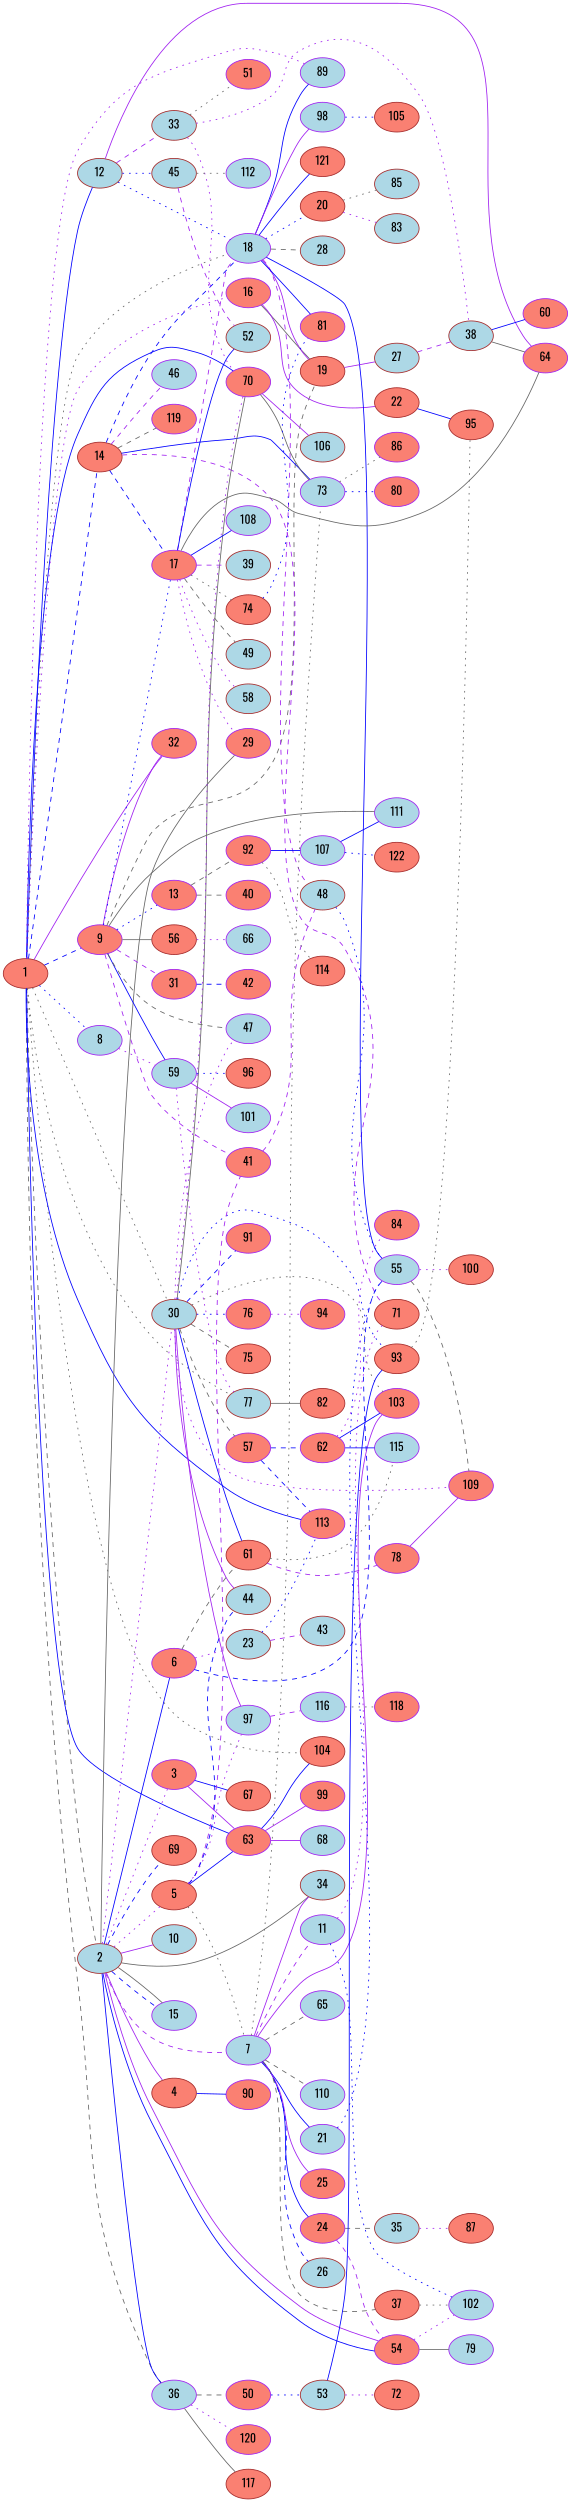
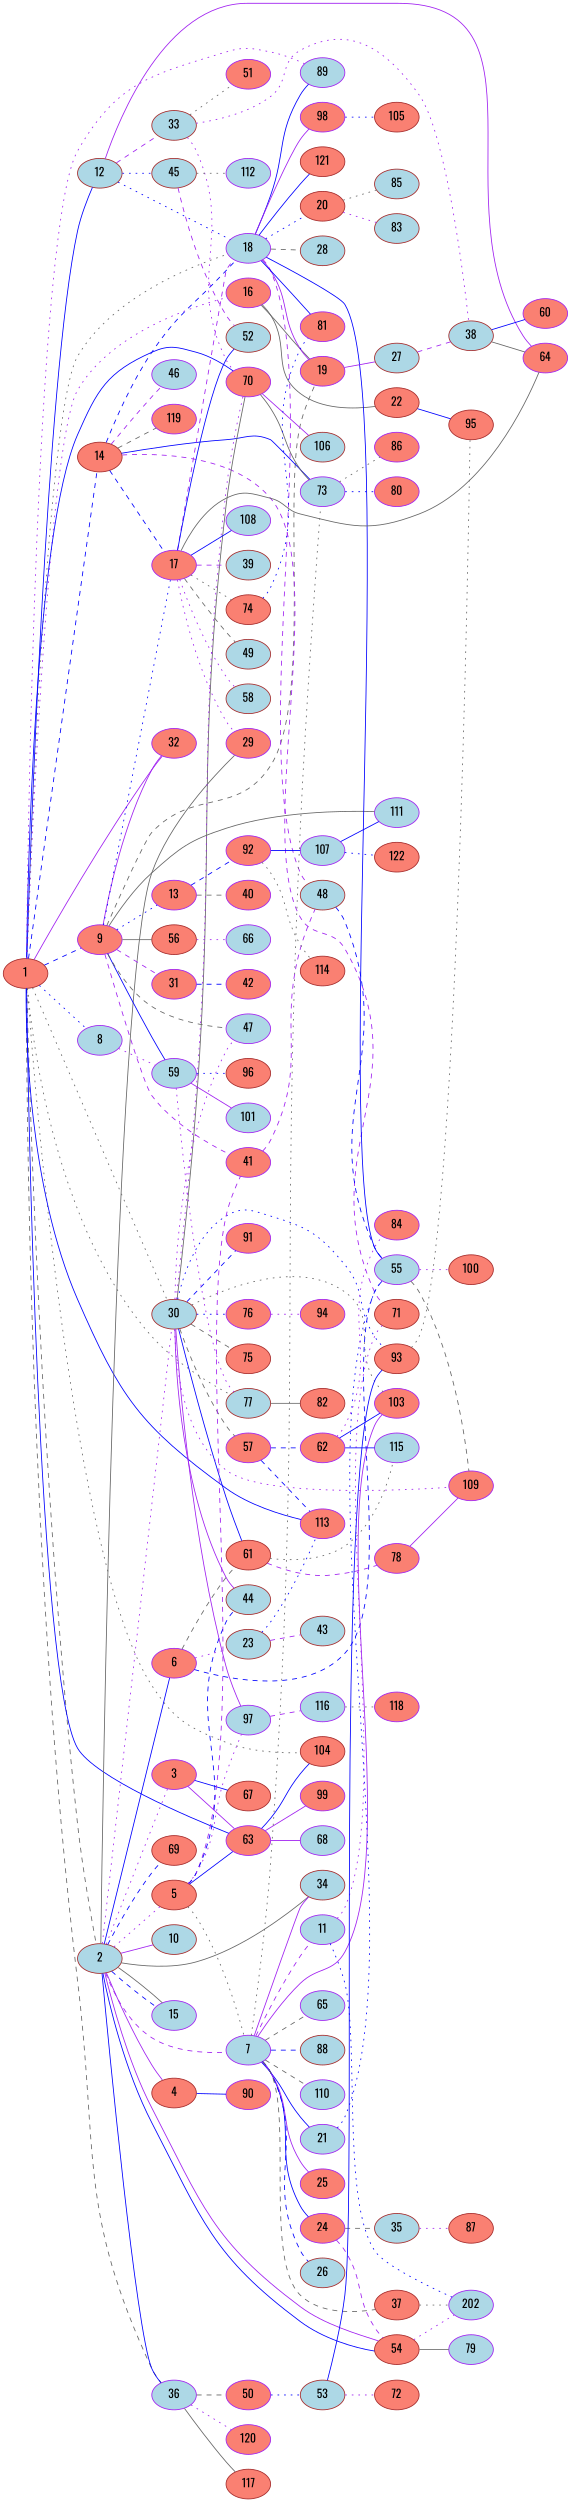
(323, 117) -> (323, 117)
(323, 371) -> (323, 371)
(296, 389) -> (296, 389)
(211, 873) -> (211, 873)
(356, 1101) -> (356, 1101)
none -> (323, 2050)
(471, 2305) -> (471, 2305)
(397, 2350) -> (397, 2350)
